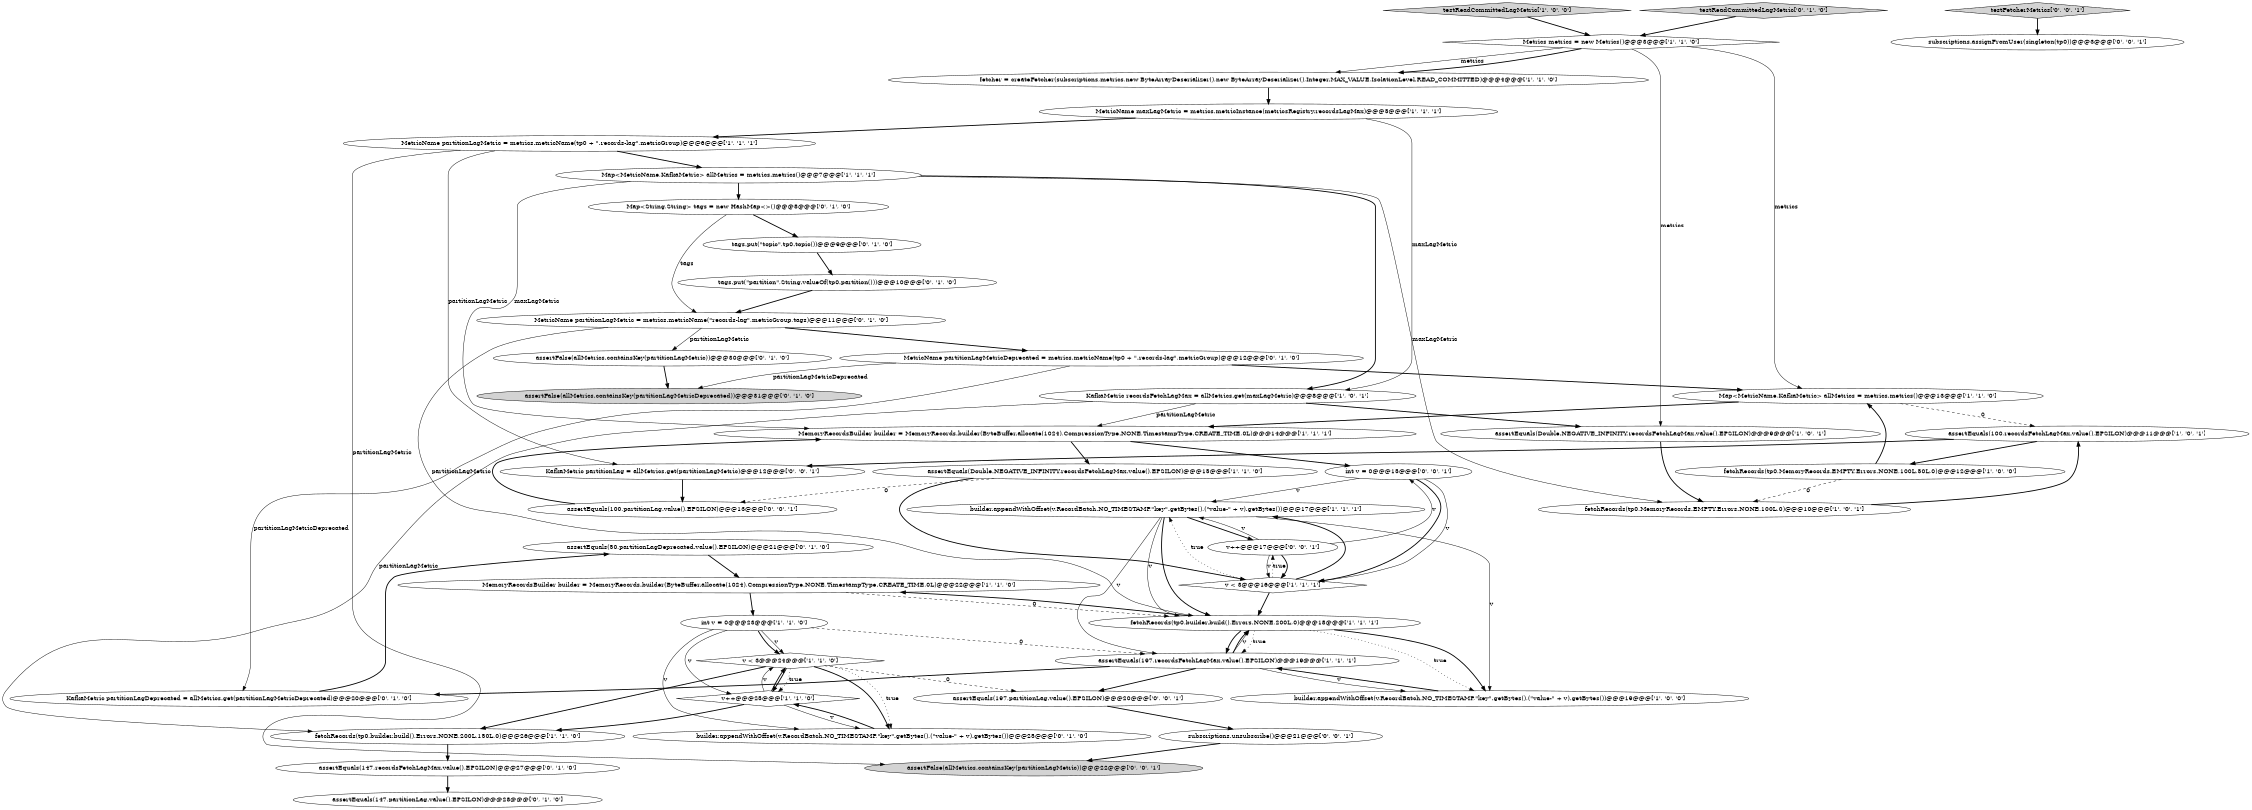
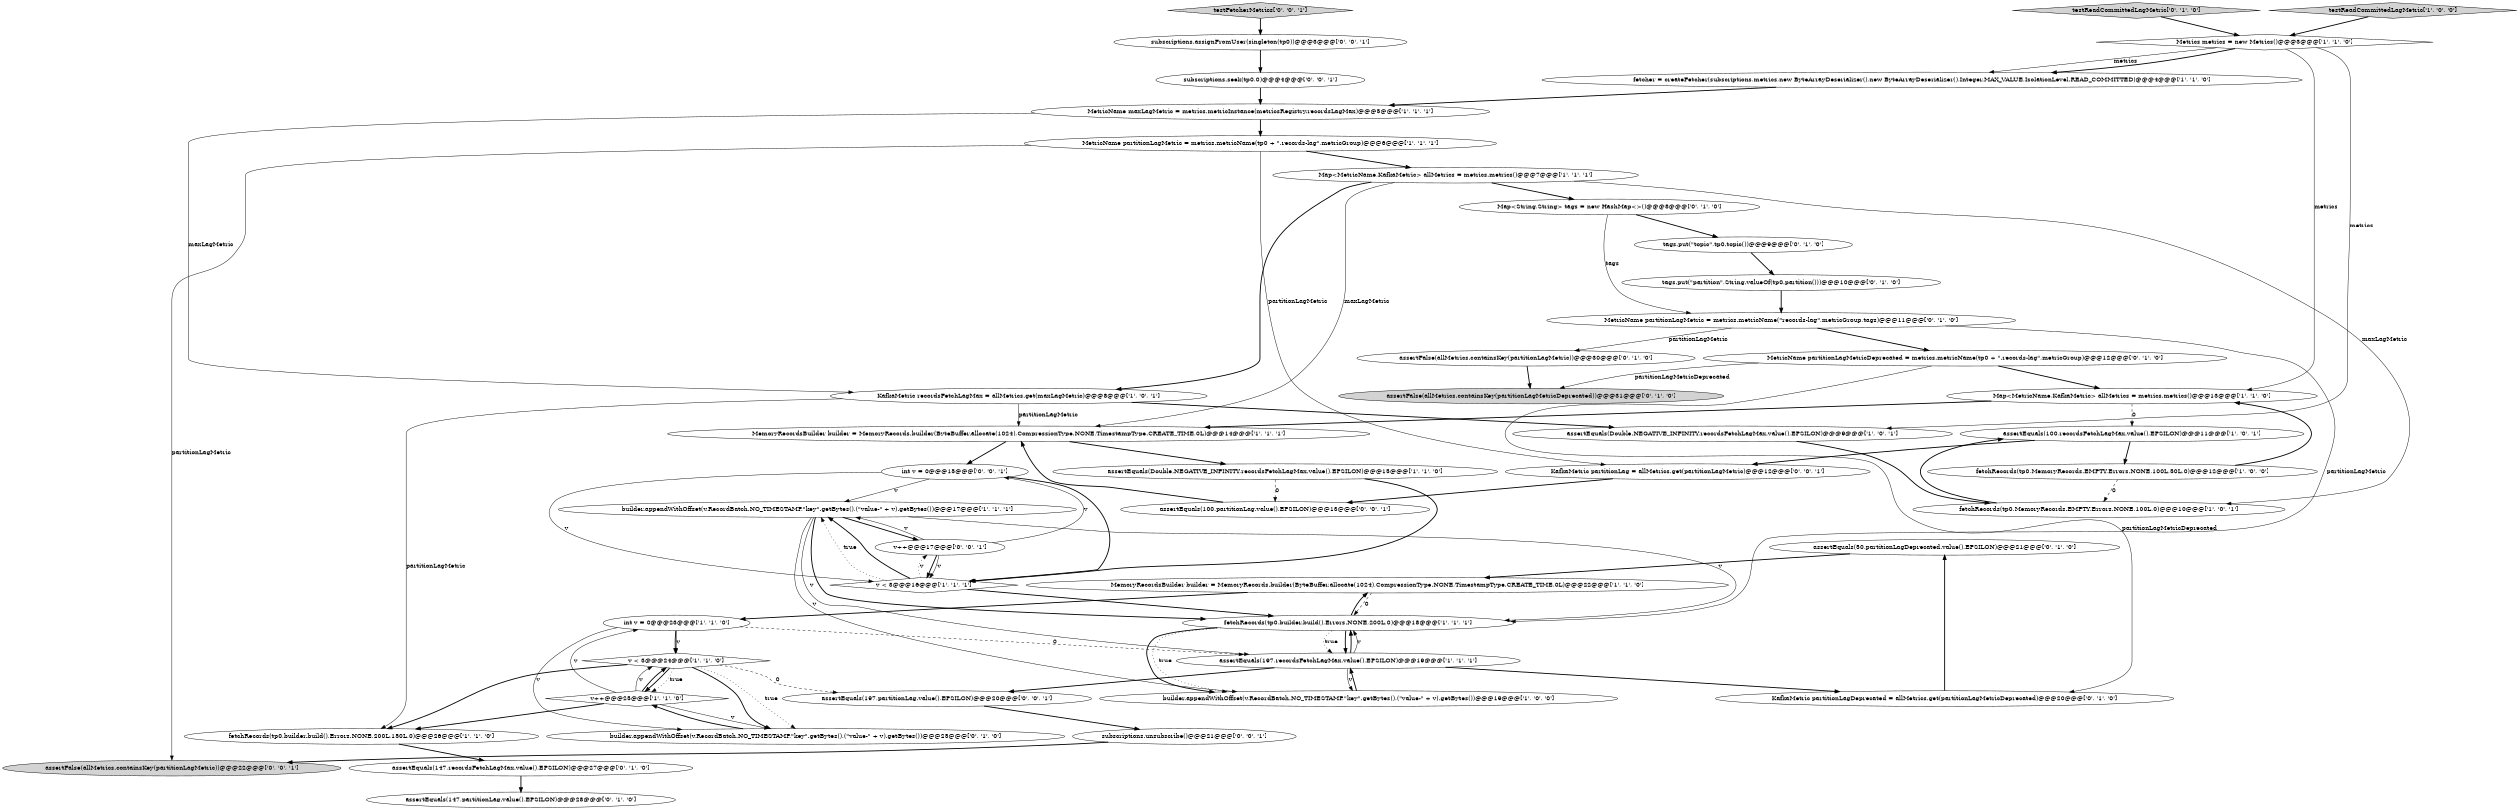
none -> (1260, 80)
(1280, 566) -> (922, 566)
(685, 661) -> (573, 654)
